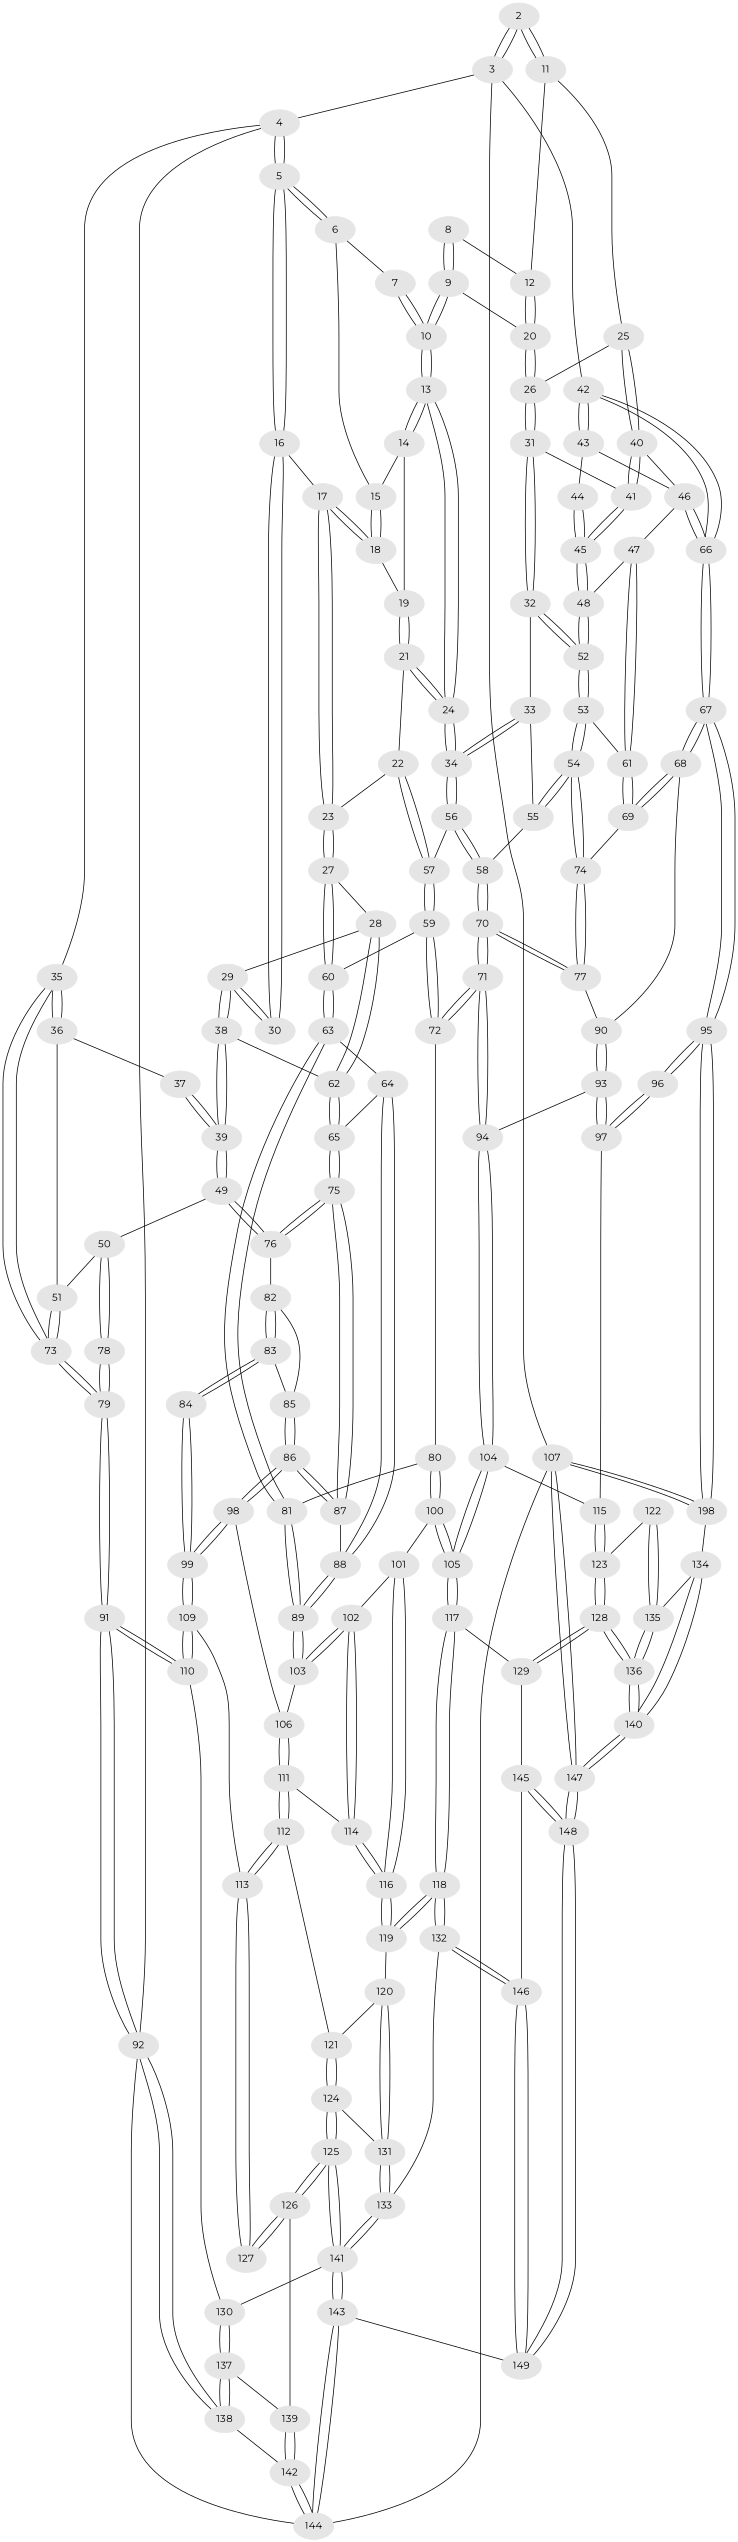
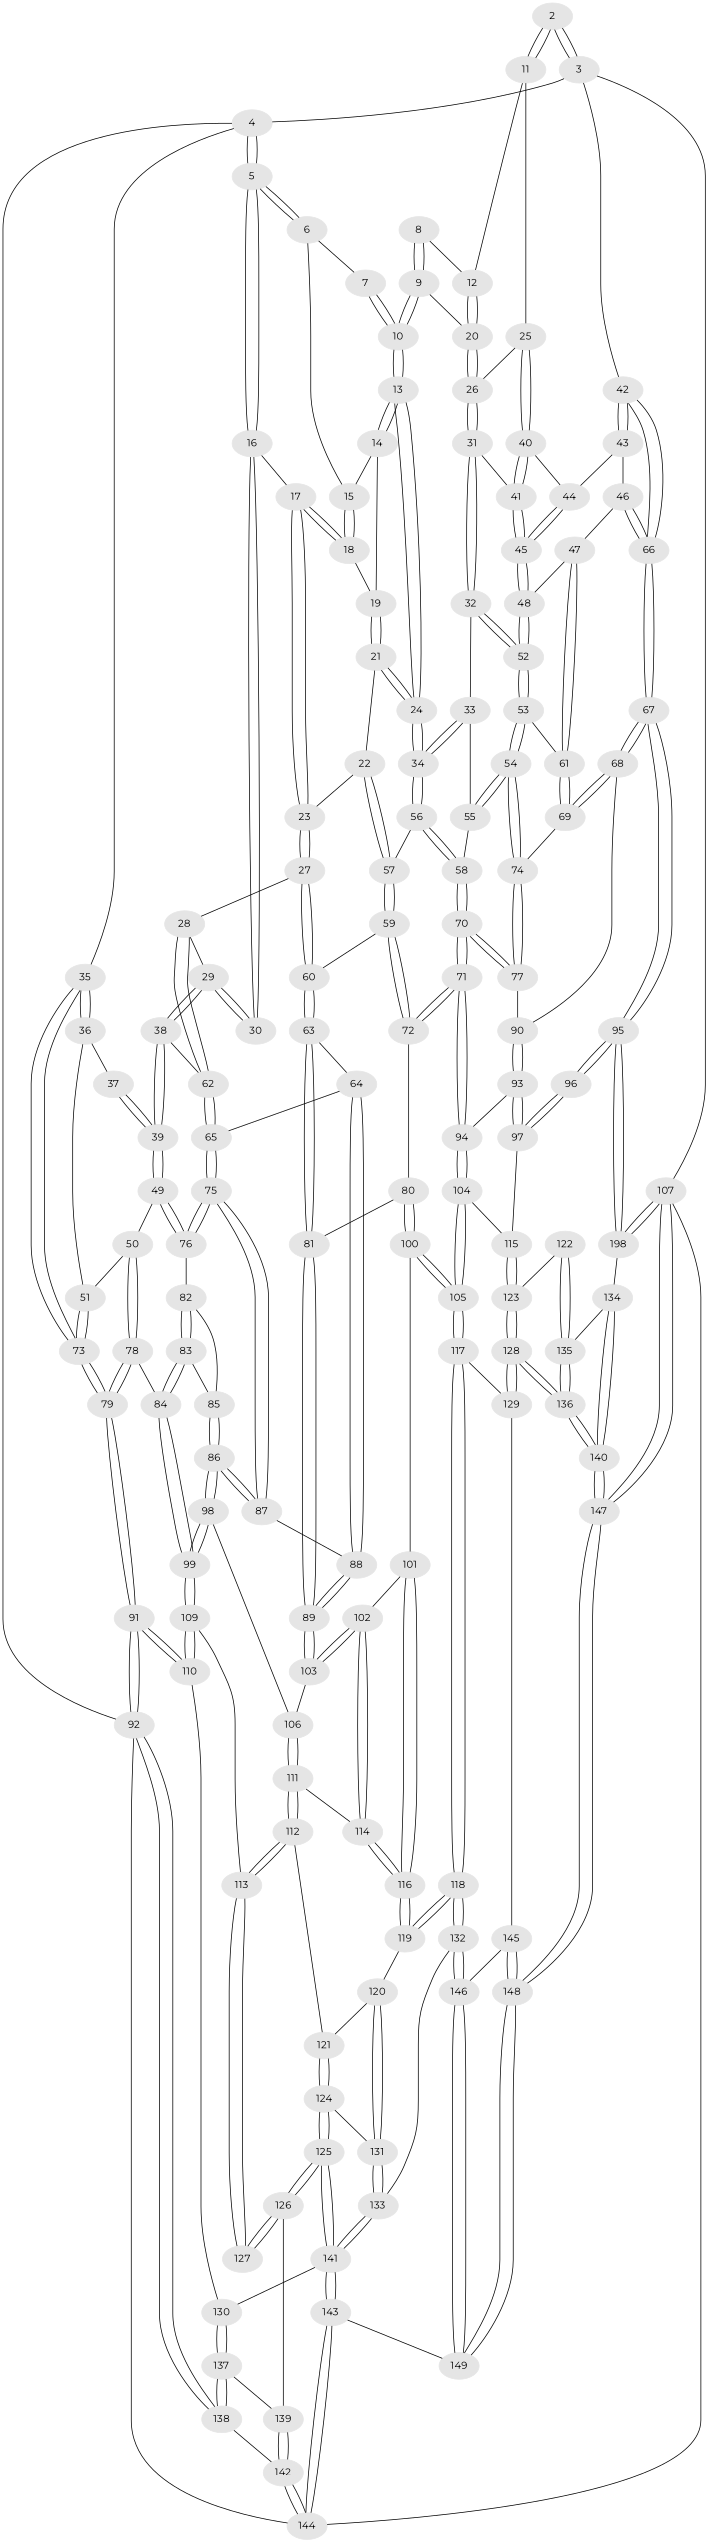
(661, 470) -> (548, 470)
none -> (147, 1378)
